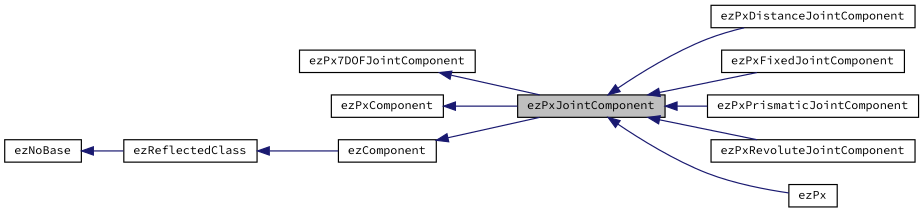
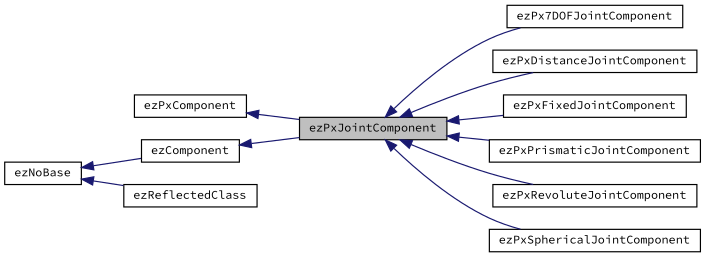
(495, 85) -> (453, 60)
(304, 151) -> (117, 162)
(813, 196) -> (595, 241)
